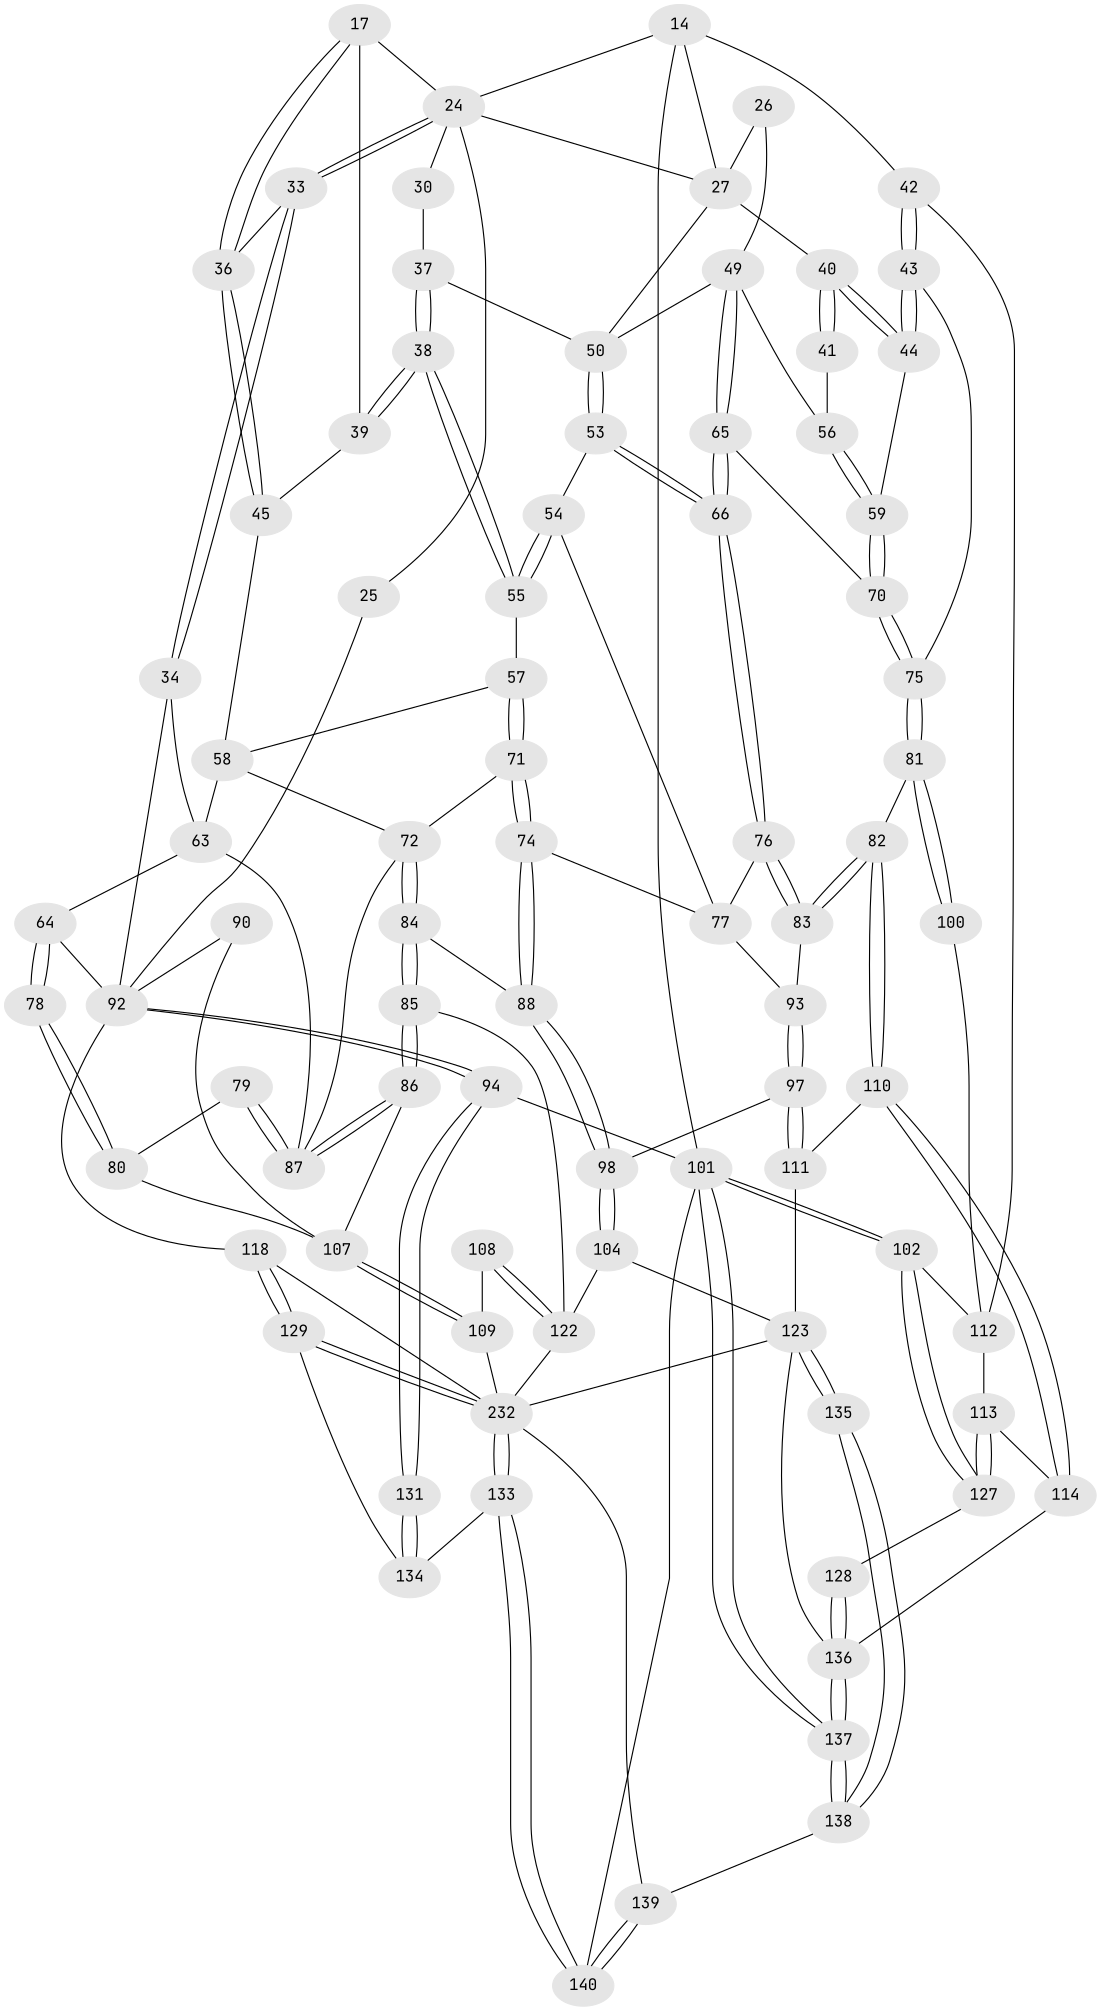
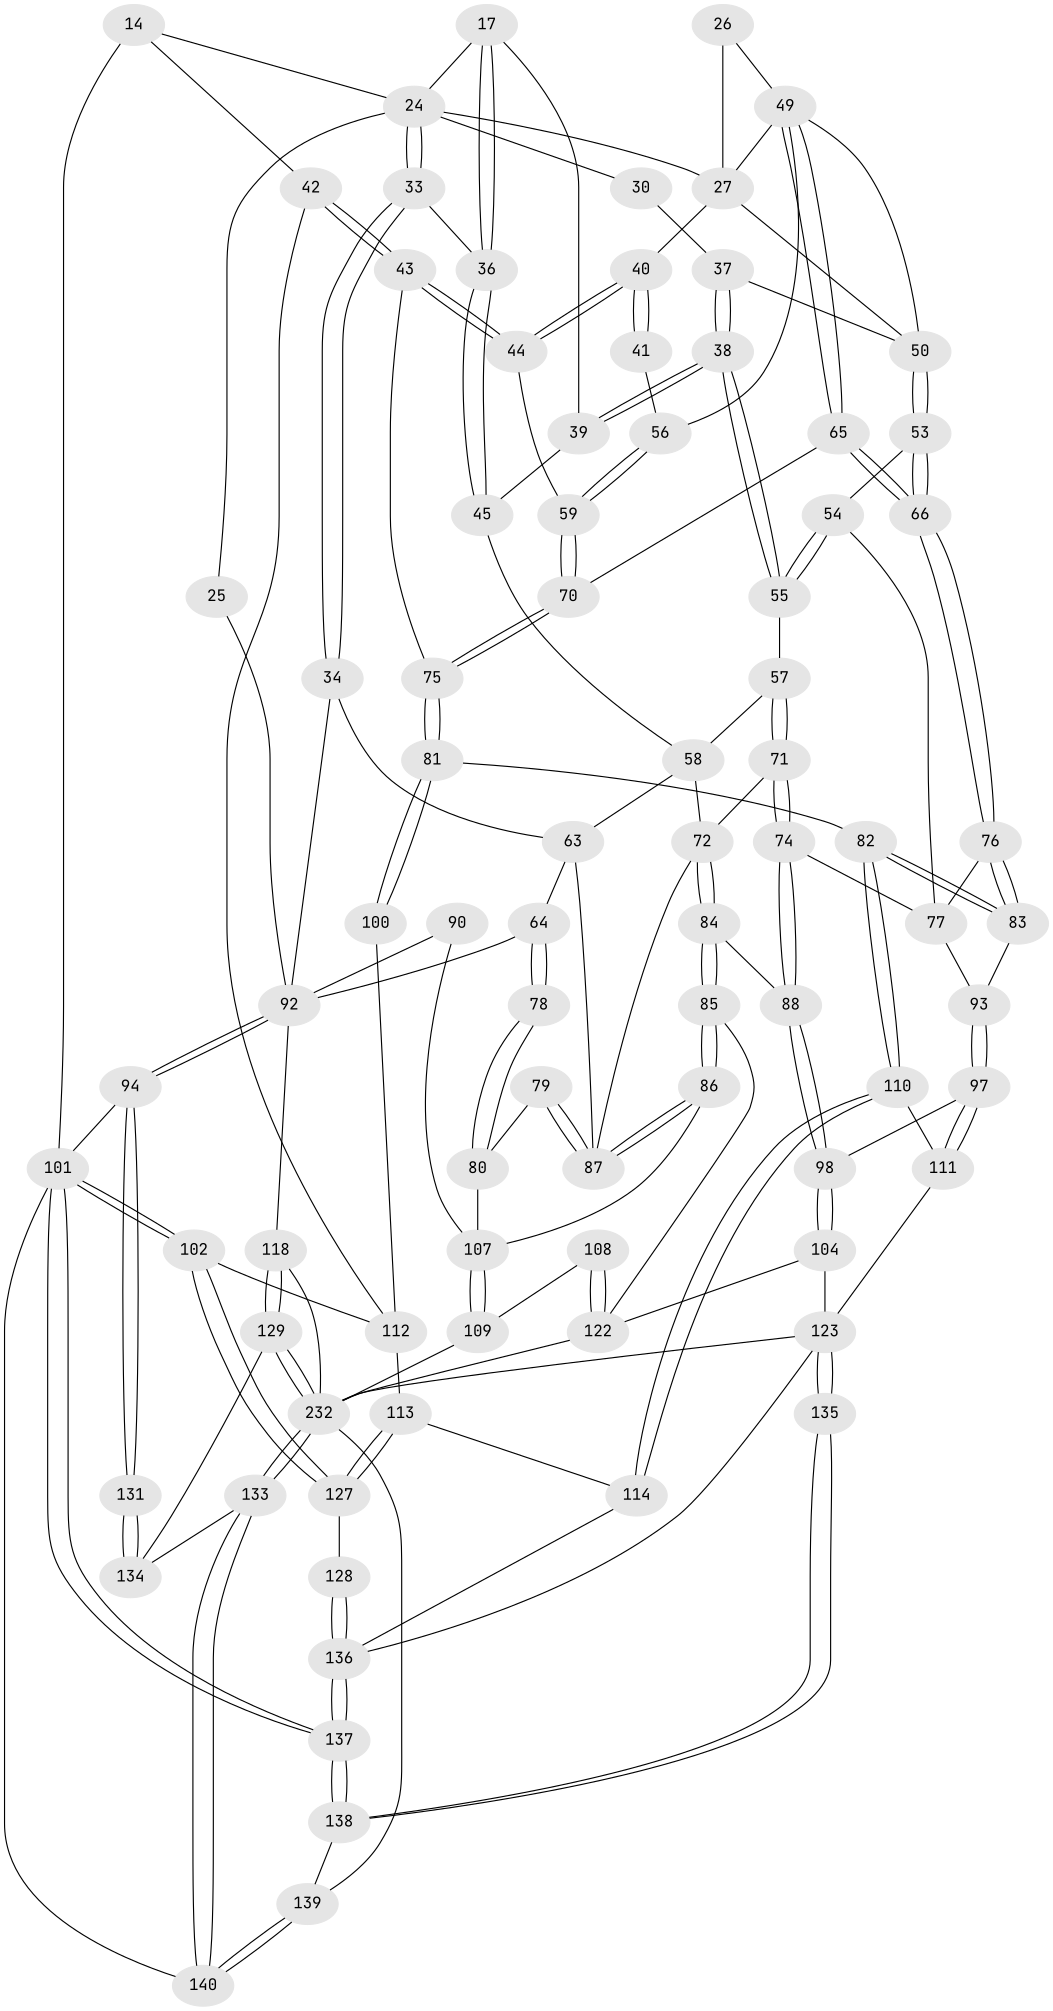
(700, 107) -> (754, 148)
